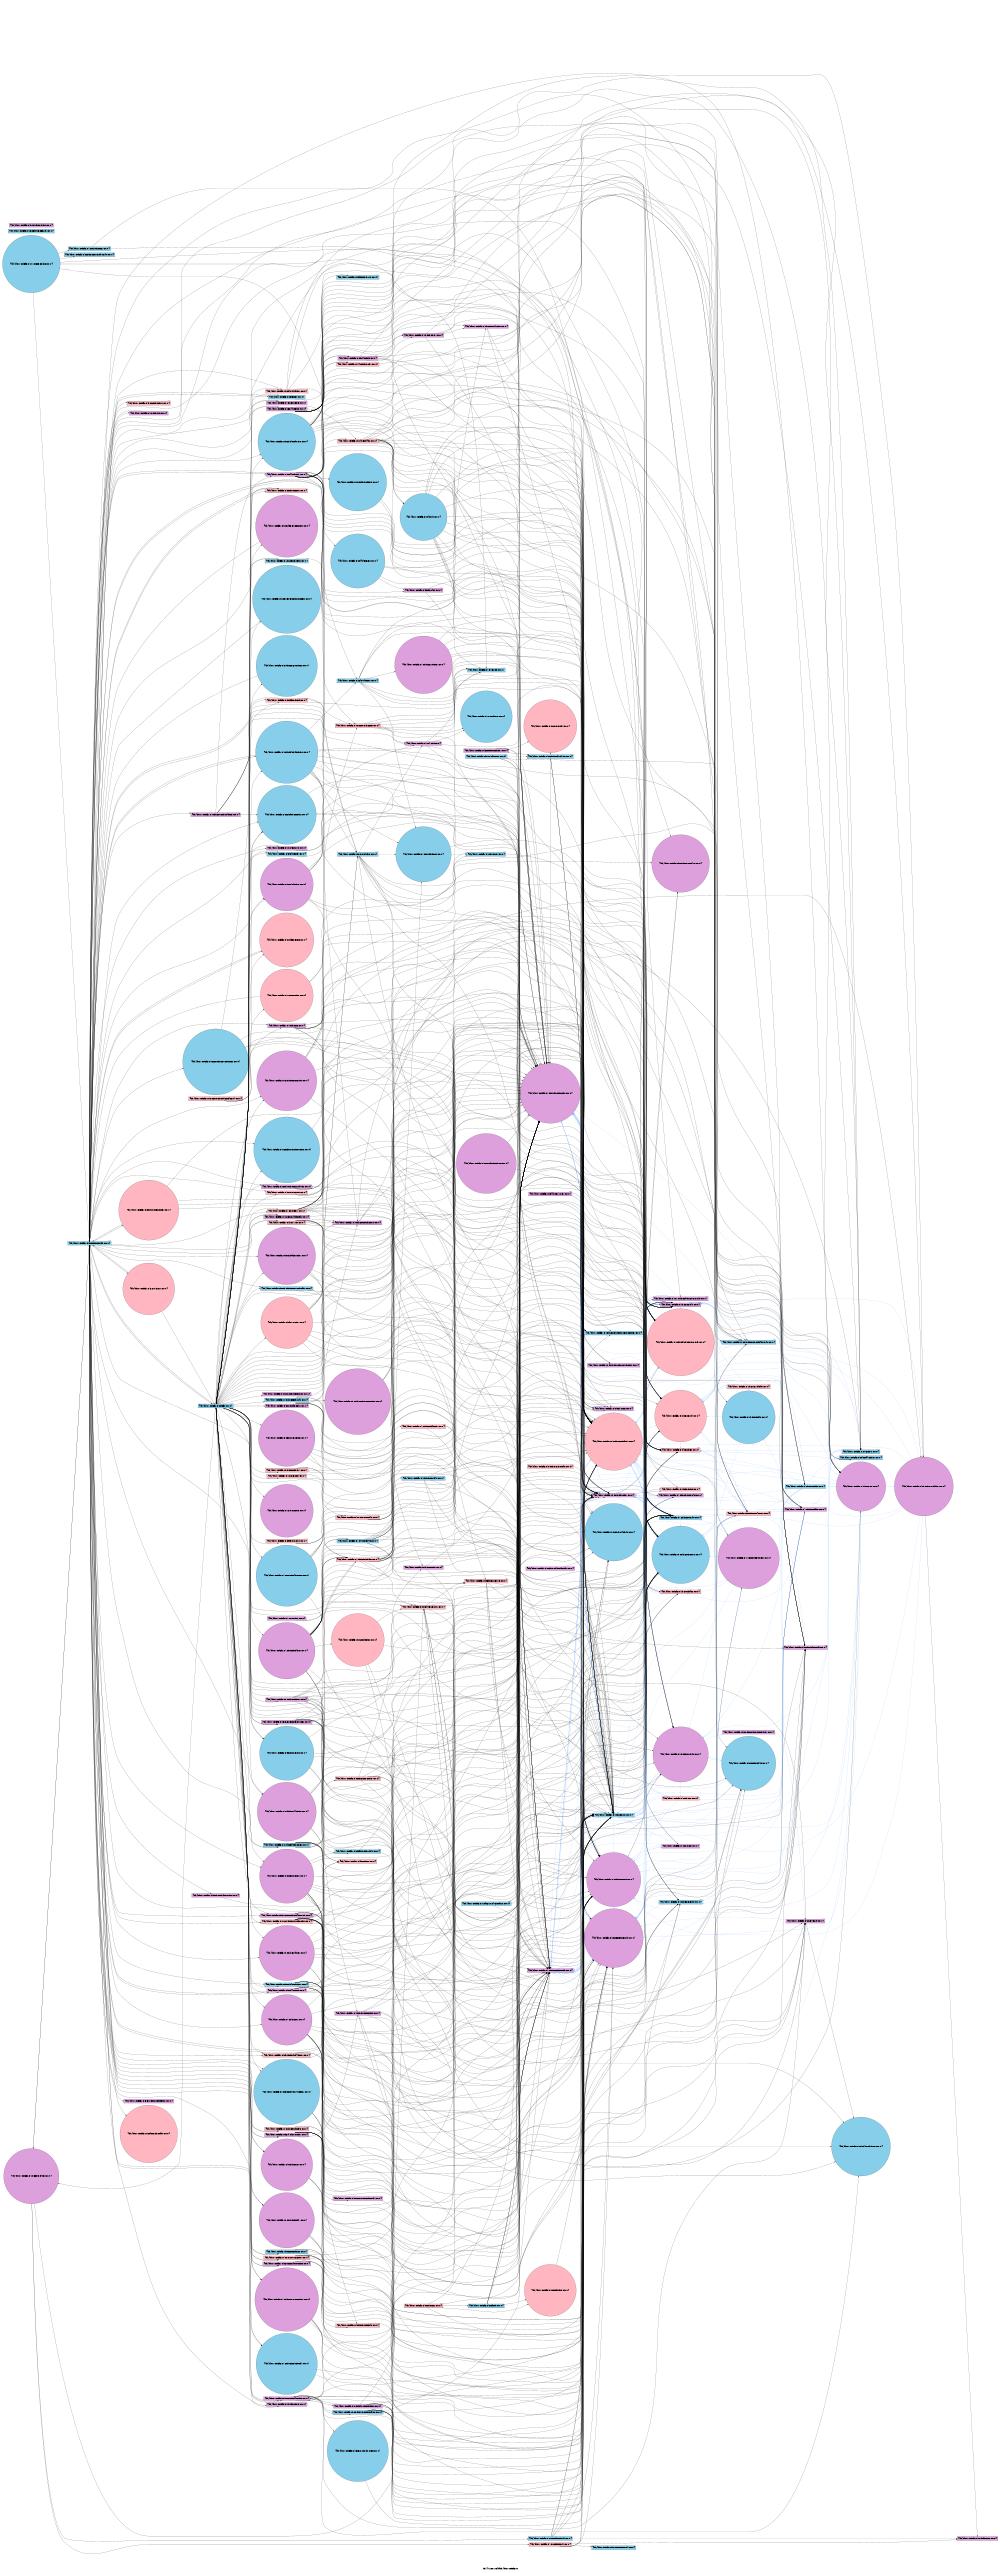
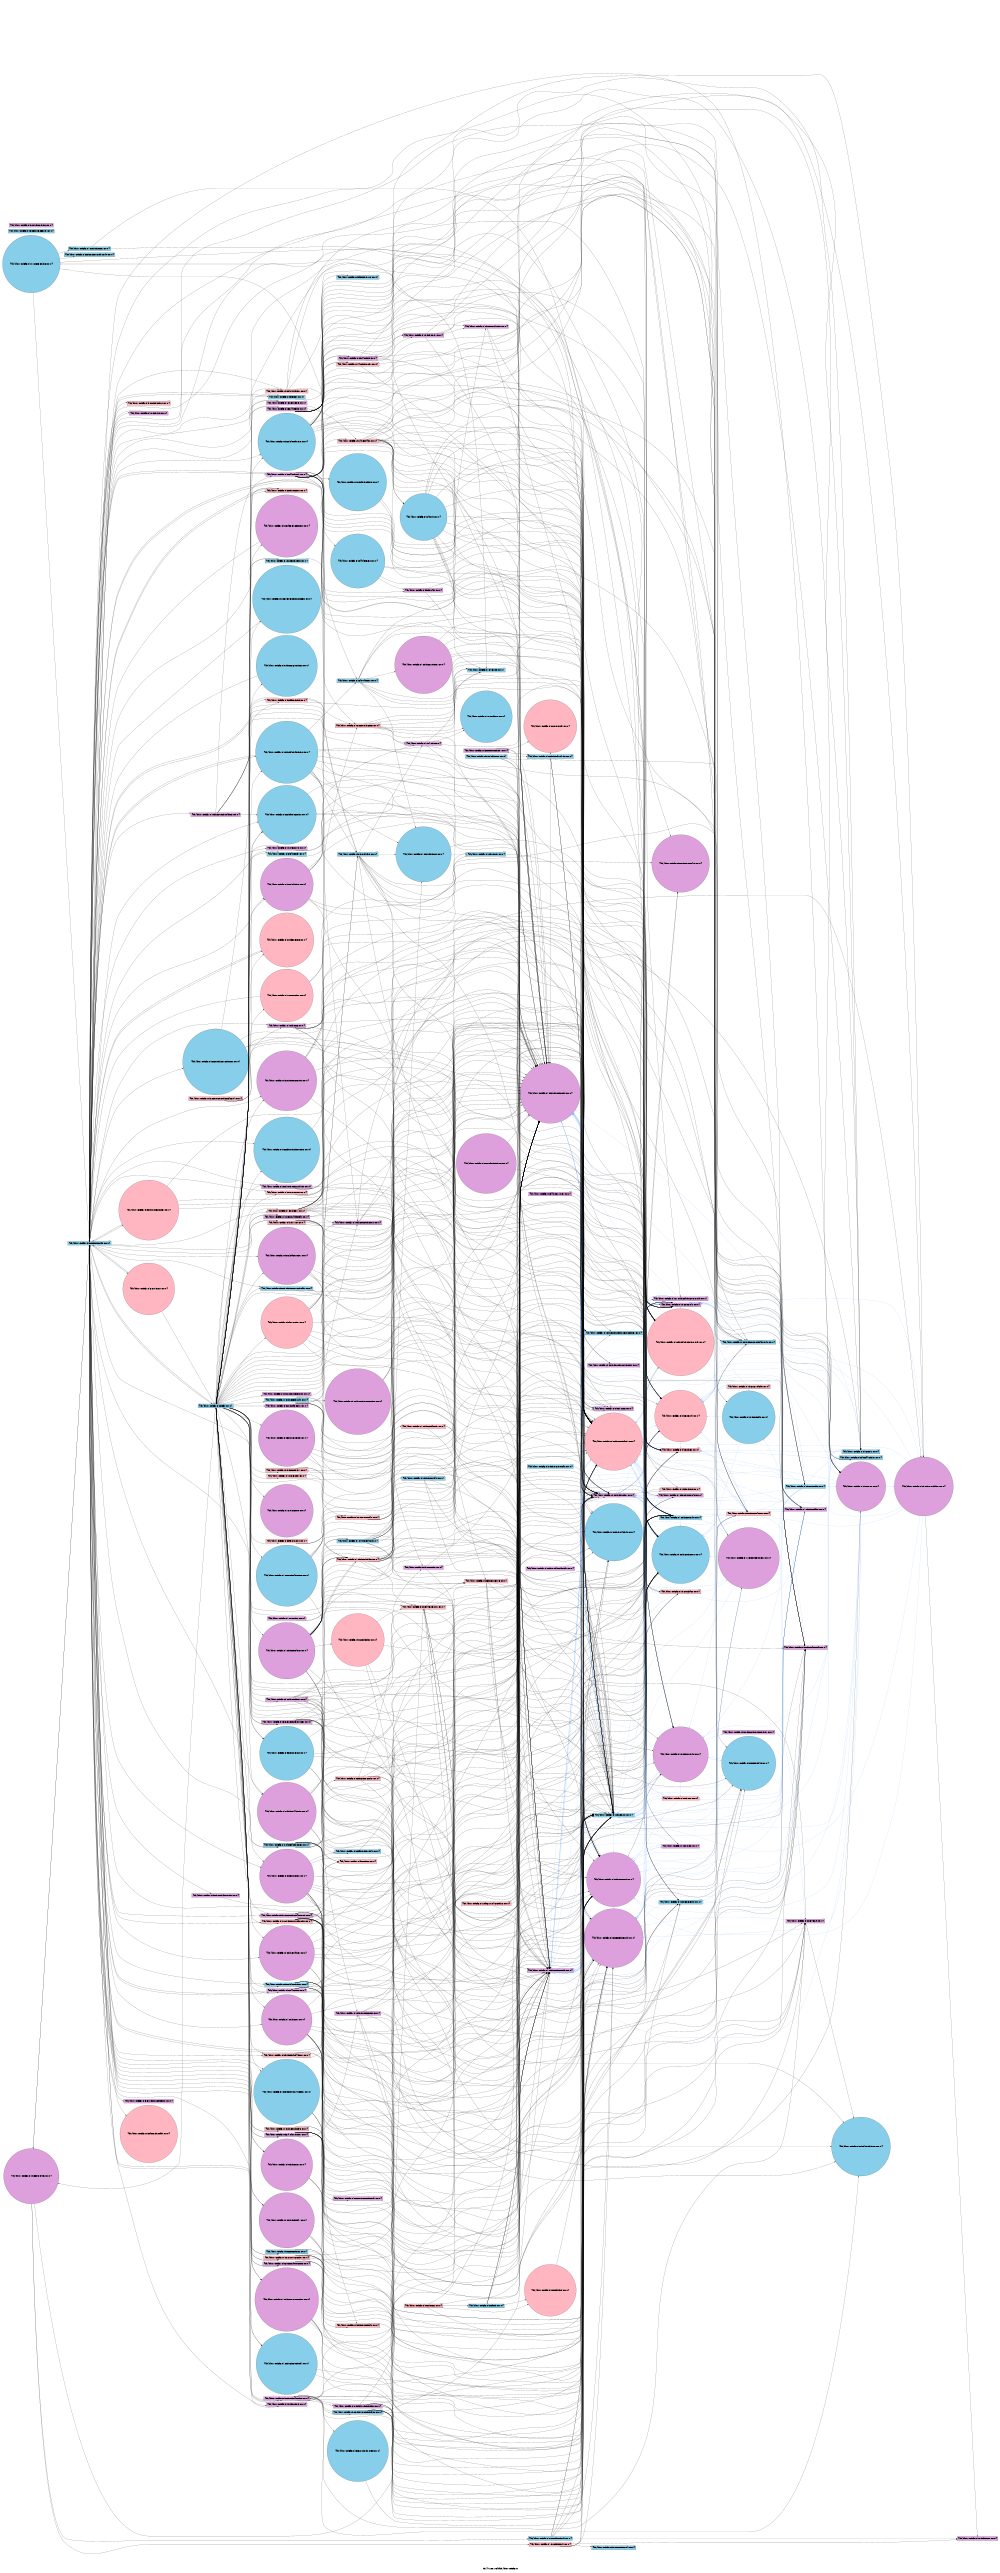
(584, 1038) -> (583, 1043)
(321, 1220) -> (424, 1101)
(550, 1467) -> (550, 1467)
(486, 1904) -> (486, 1904)
